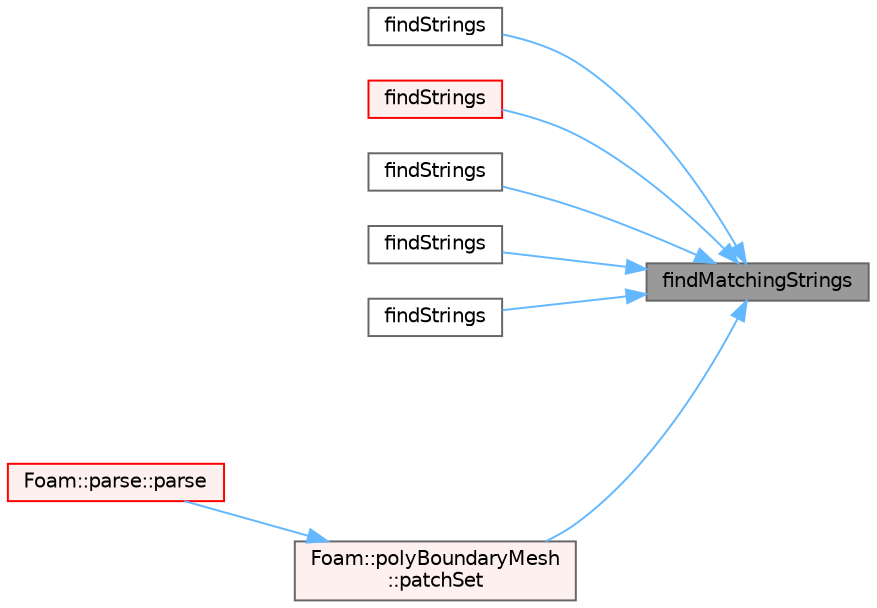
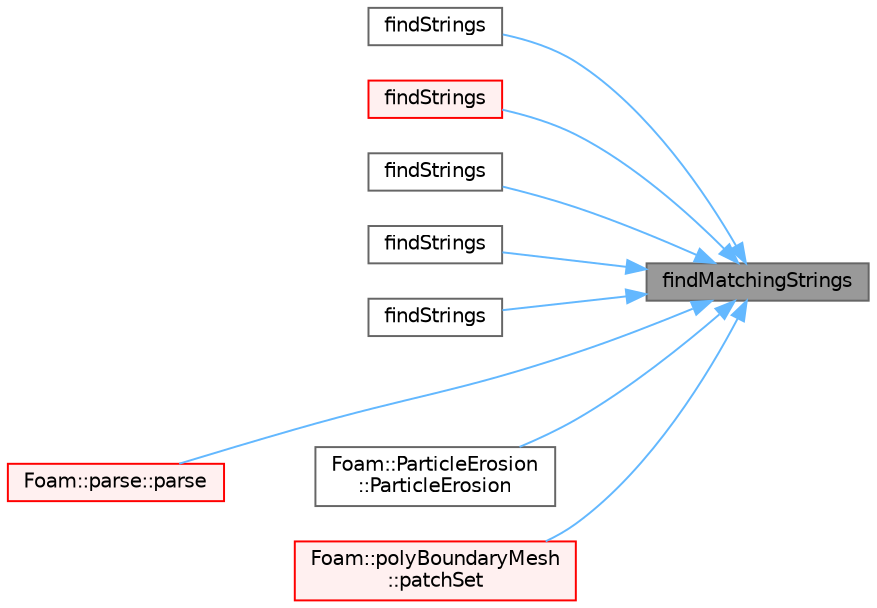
none -> (435, 477)
(246, 519) -> (438, 393)
(435, 571) -> (435, 571)
